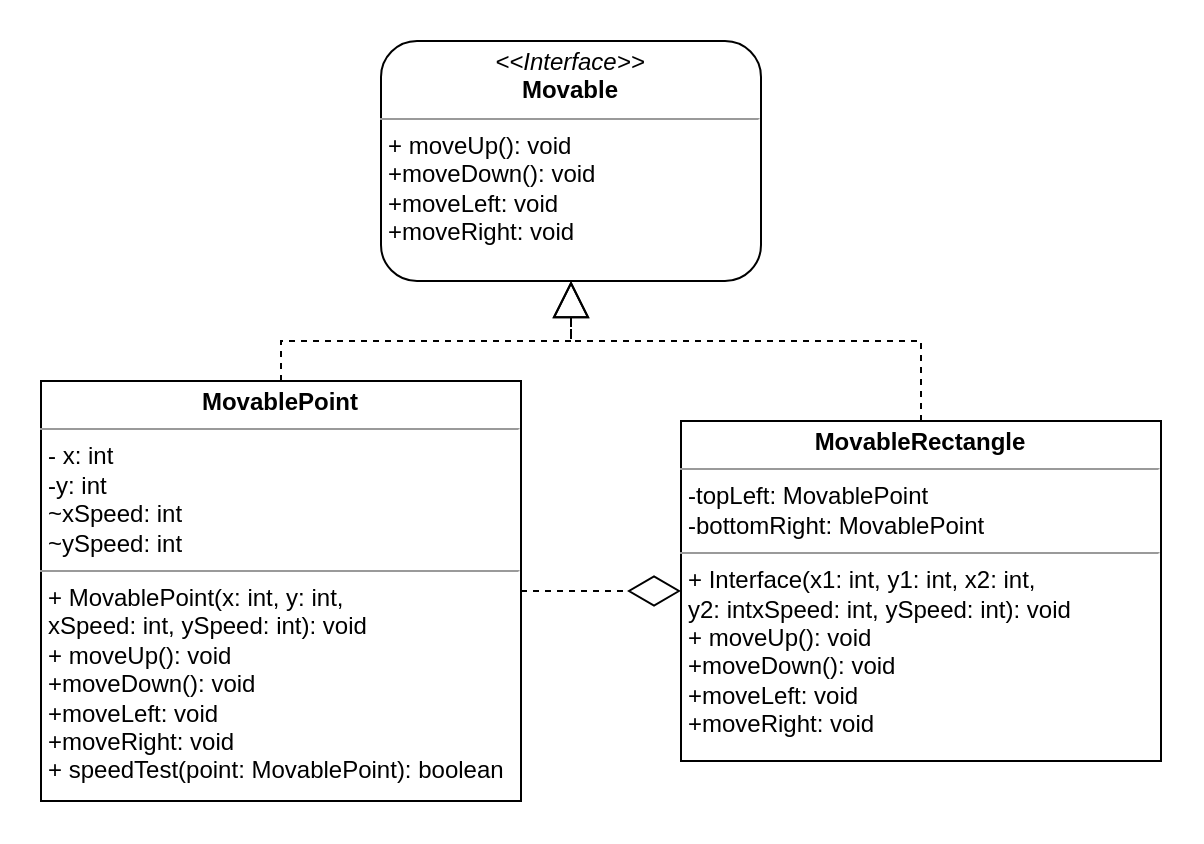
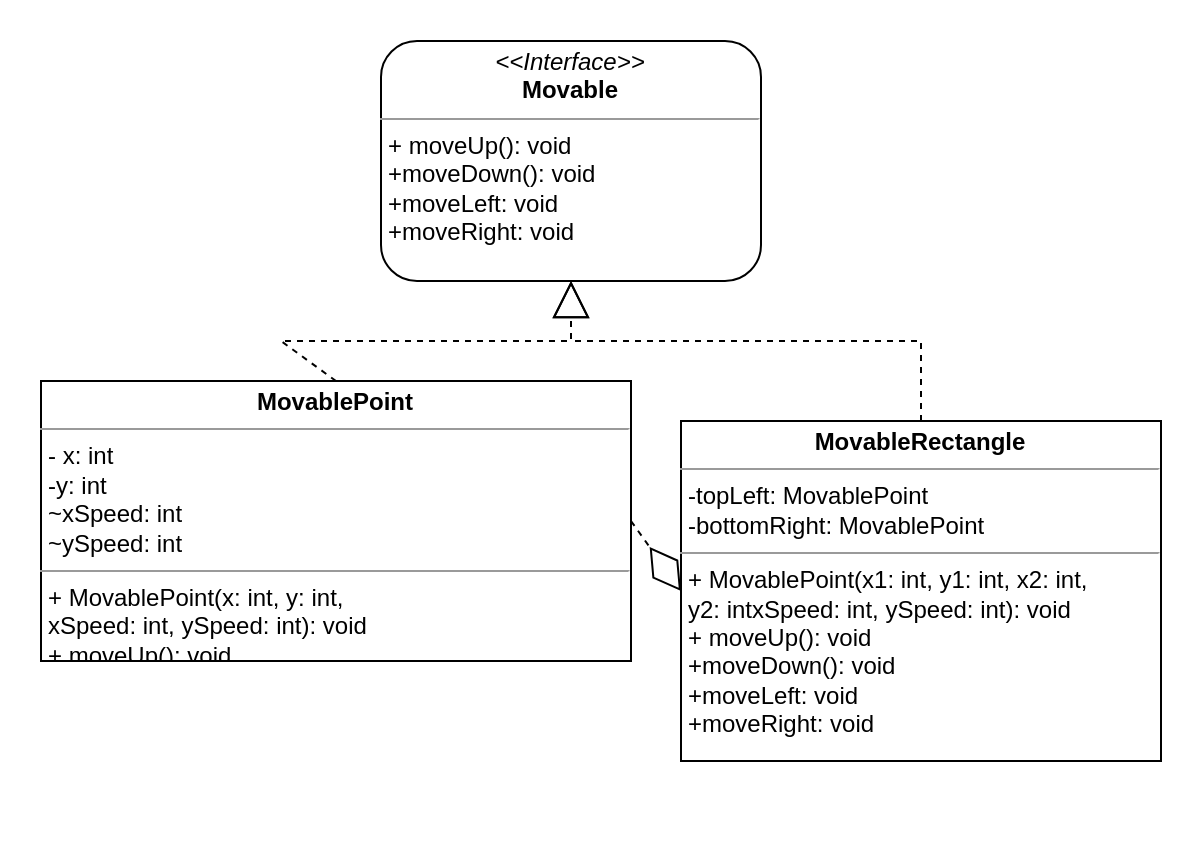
(893, 551) -> (903, 551)
(281, 591) -> (336, 521)
